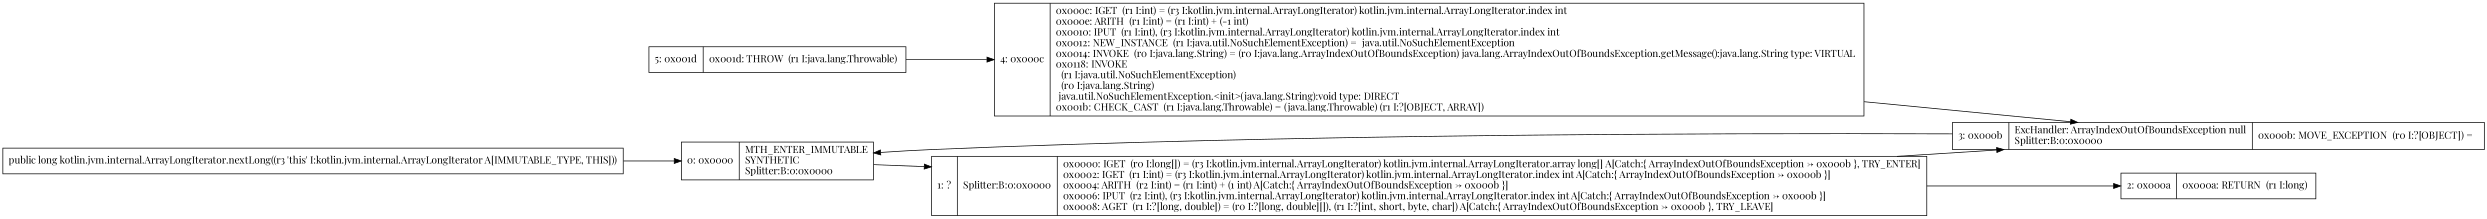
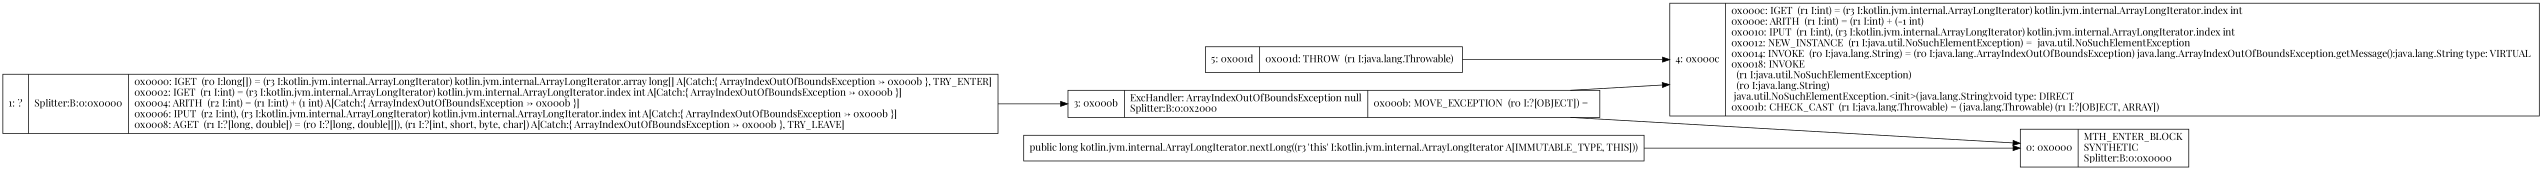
(1094, 65) -> (1771, 65)
(1967, 112) -> (1616, 88)
(2059, 141) -> (1174, 109)
(806, 150) -> (2133, 137)
(899, 166) -> none
(2218, 186) -> none
